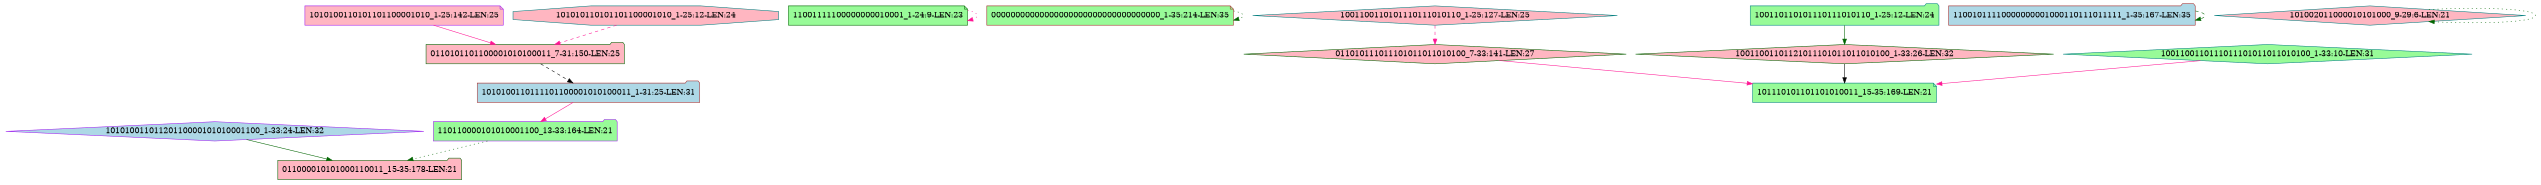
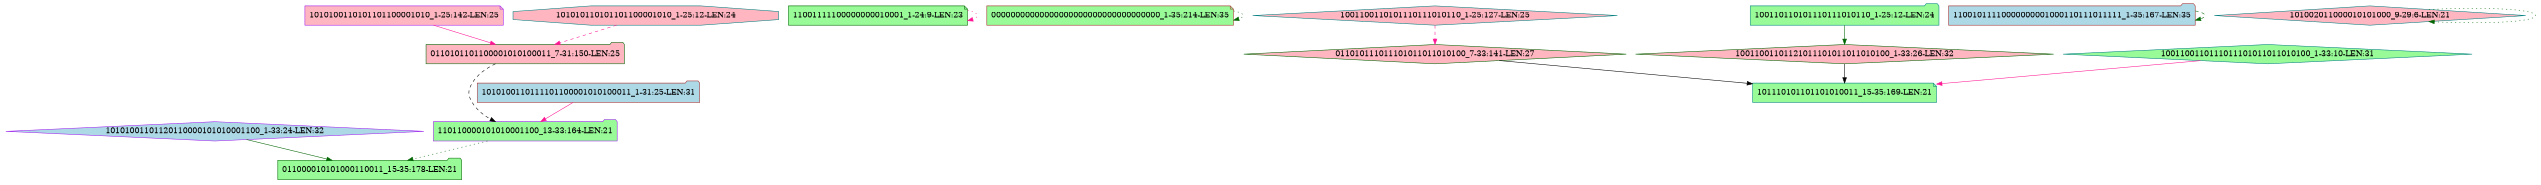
(554, 72) -> (469, 90)
(1623, 72) -> (1623, 72)
(370, 170) -> (370, 170)
